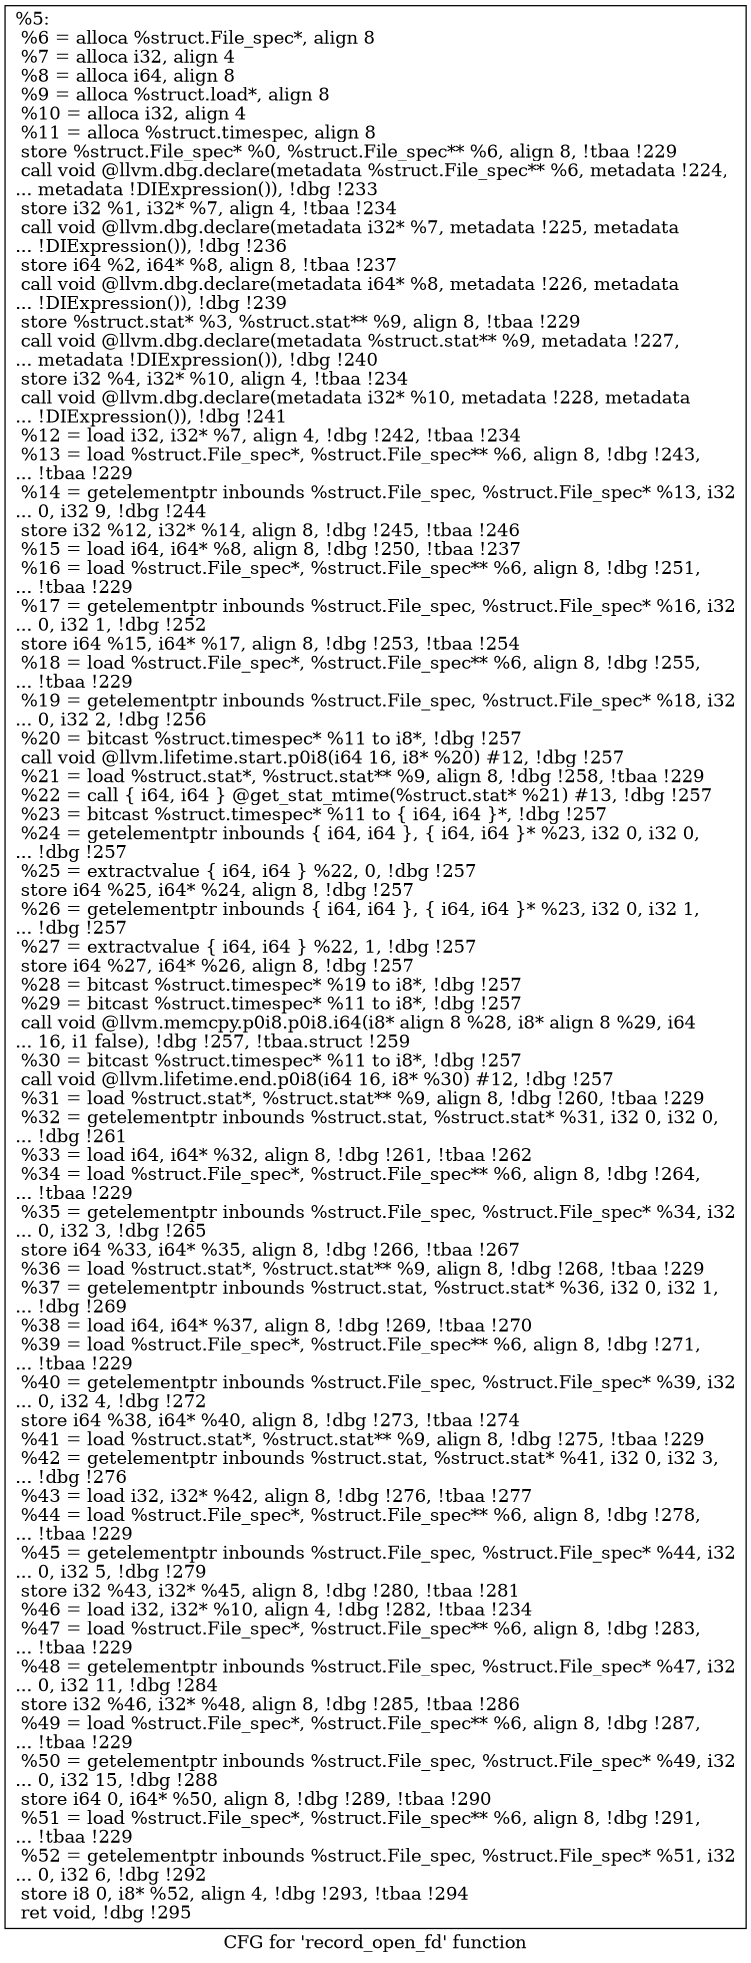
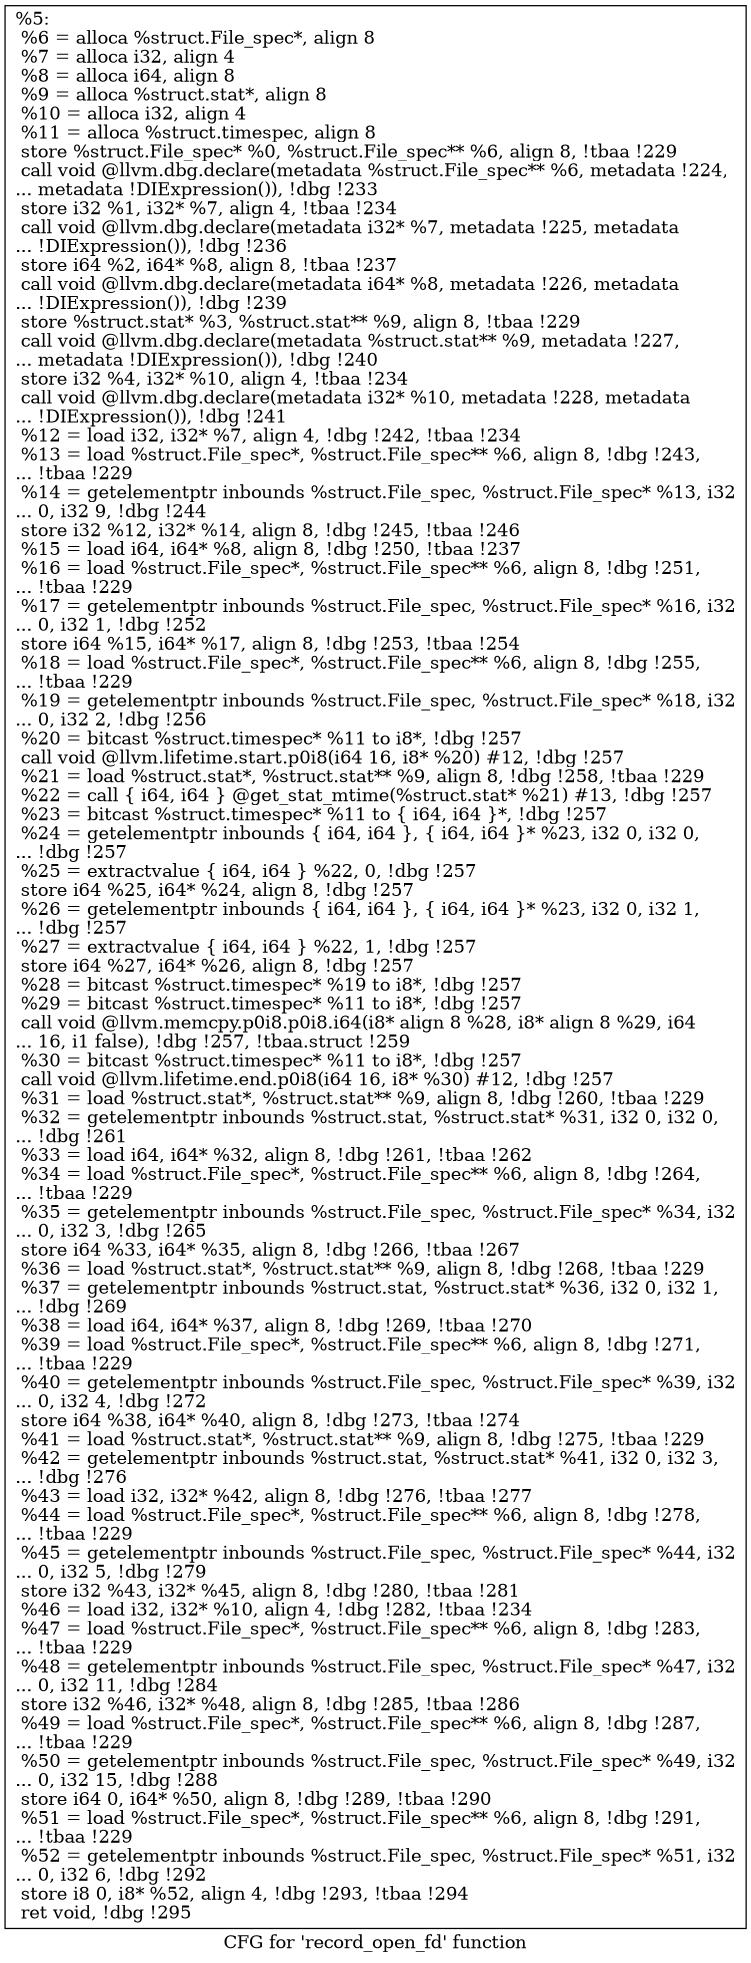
(173, 95) -> (171, 95)
